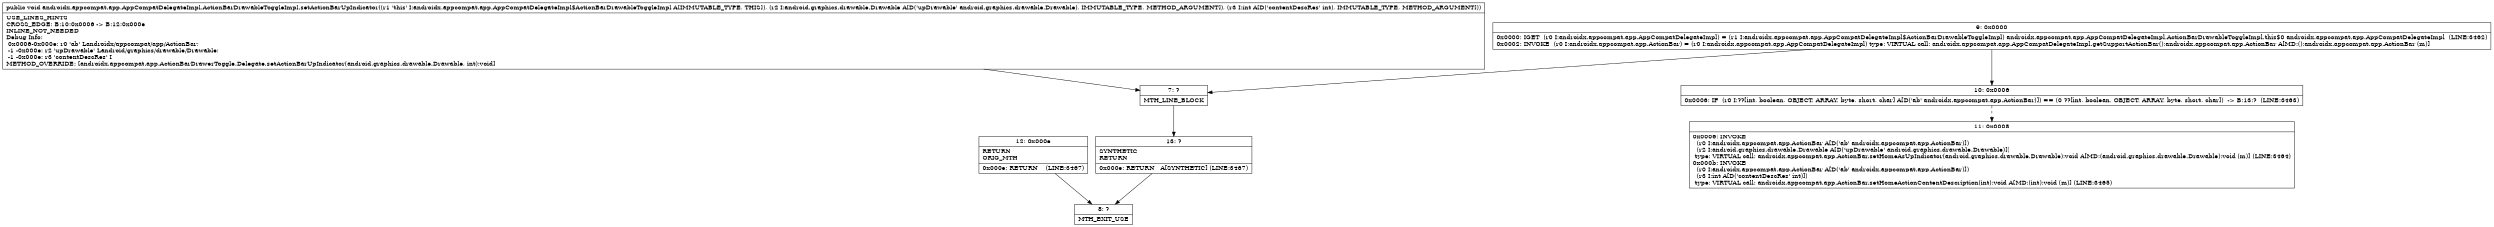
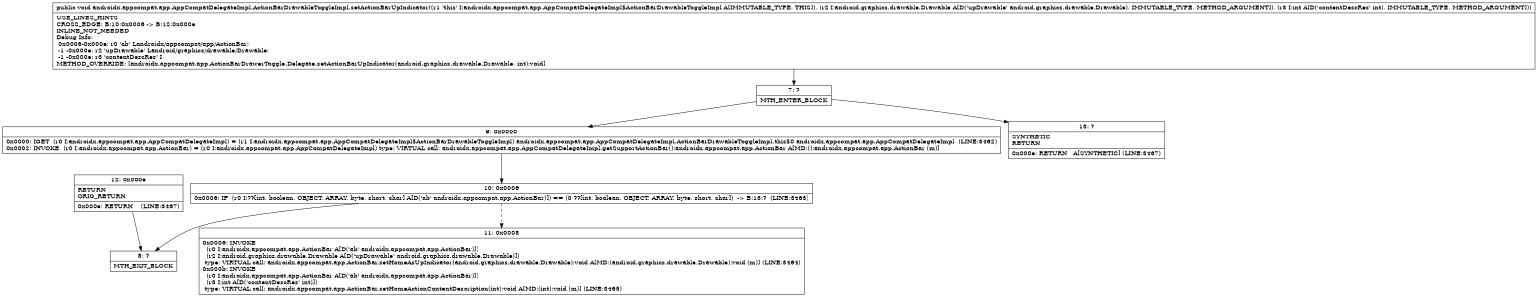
(1512, 71) -> (675, 114)
(1174, 100) -> (794, 100)
(1000, 158) -> (102, 196)
(1135, 187) -> (256, 215)
(1104, 219) -> (144, 266)
